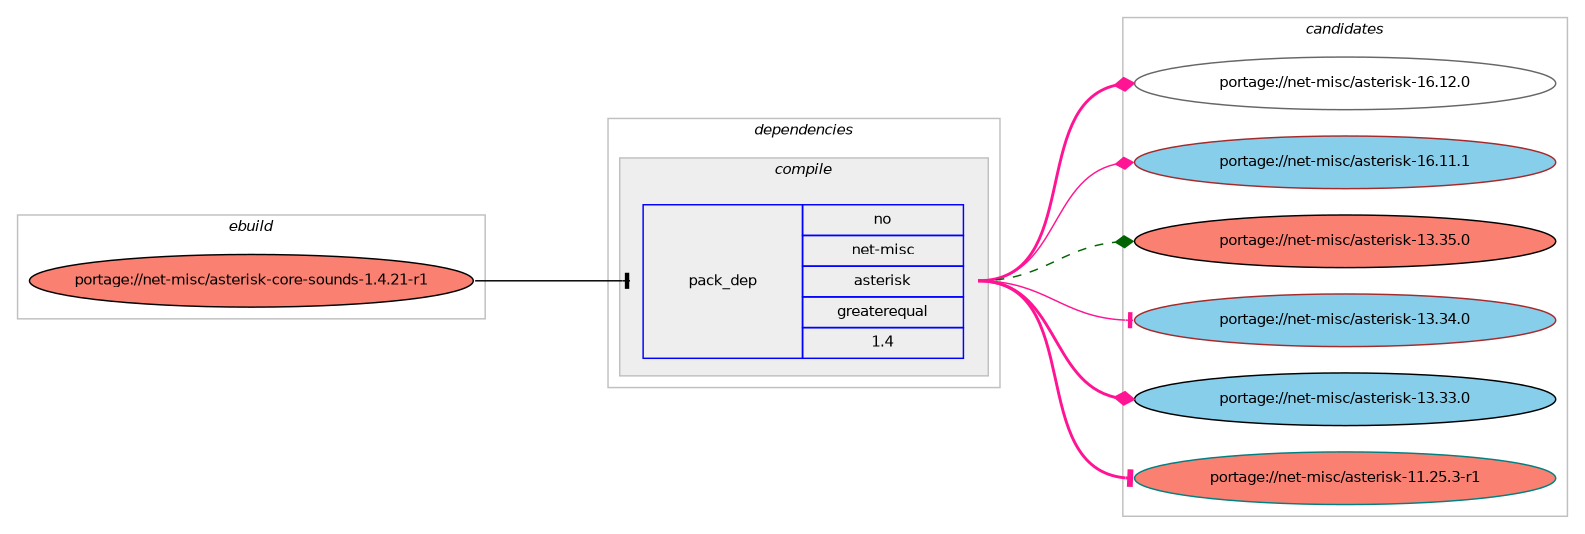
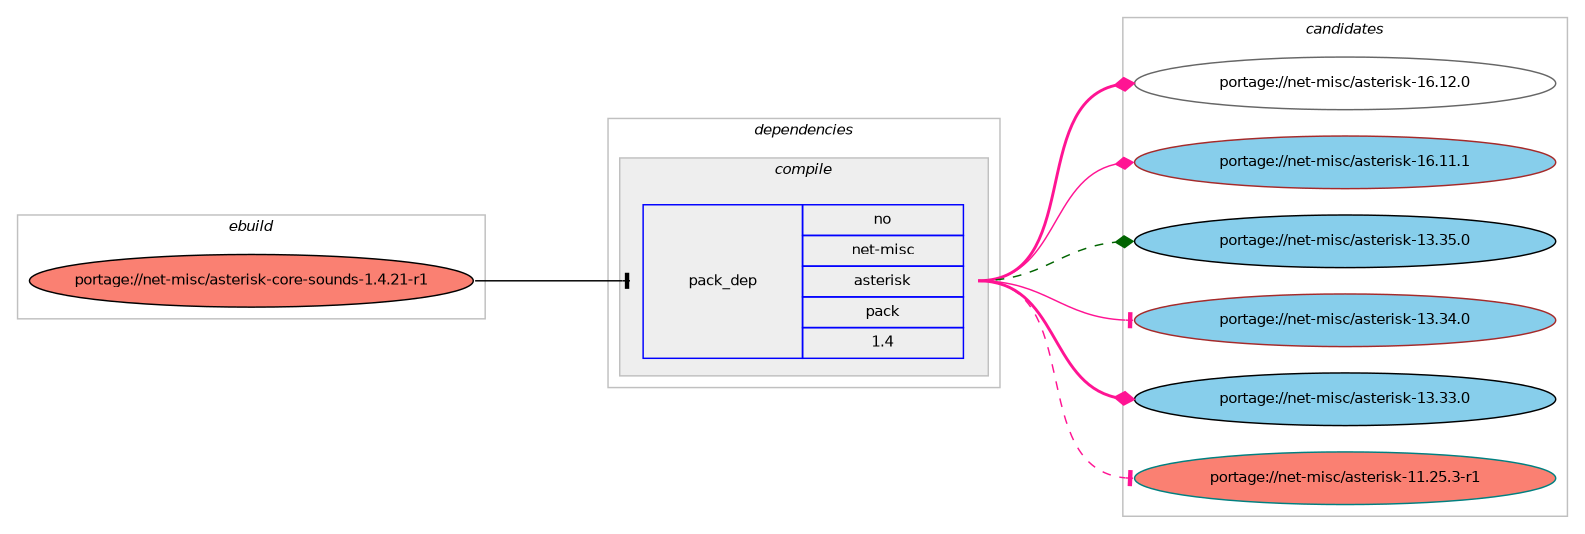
(1345, 241) -> (1345, 241)
(883, 312) -> (883, 312)
(1055, 376) -> (1055, 376)
